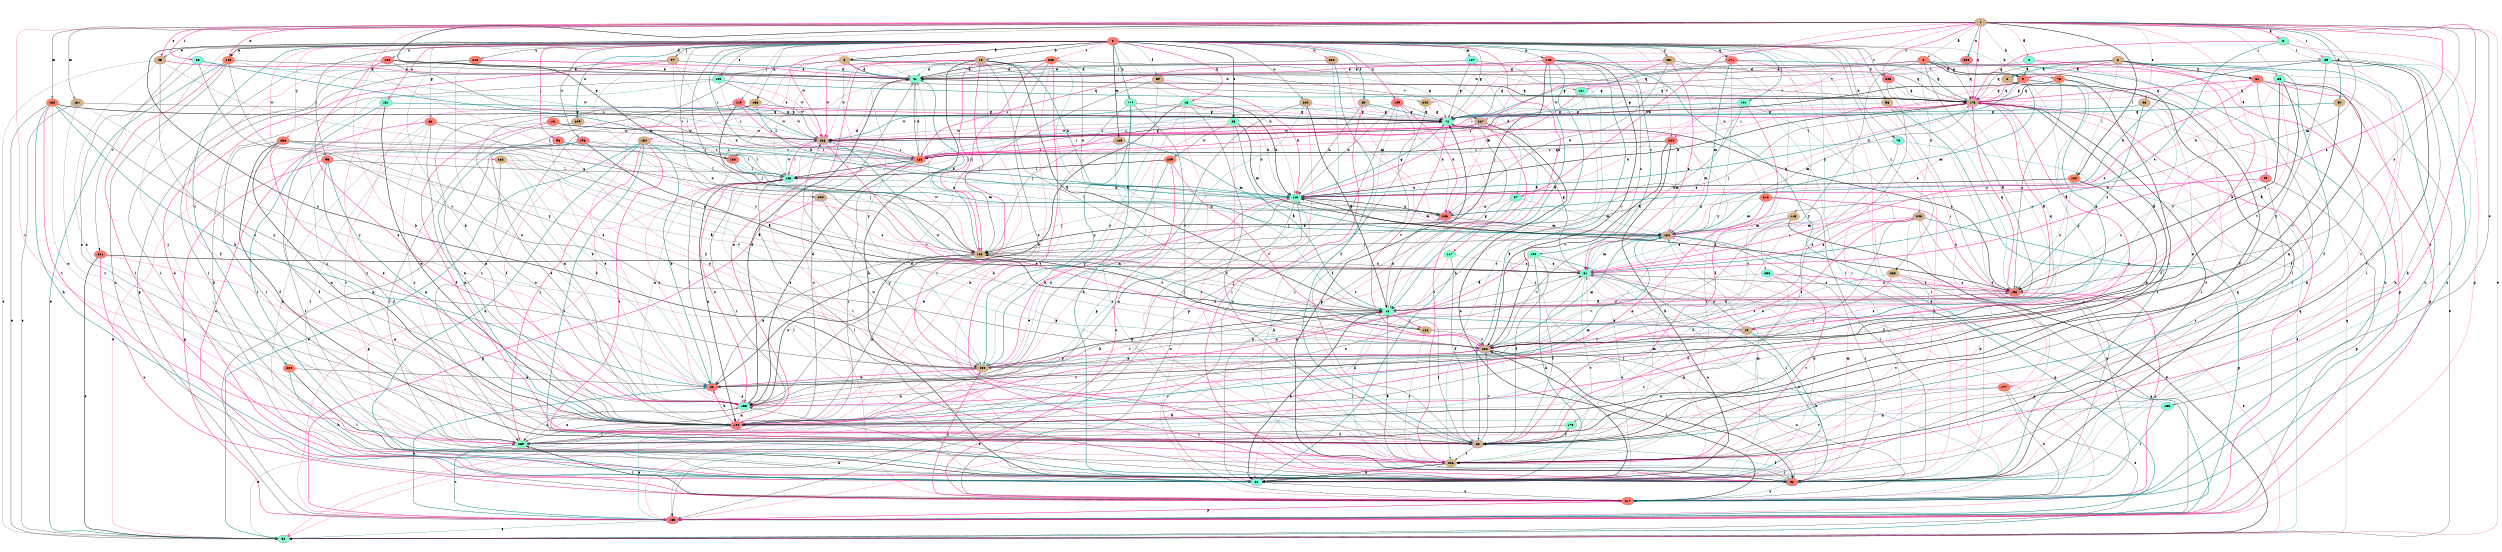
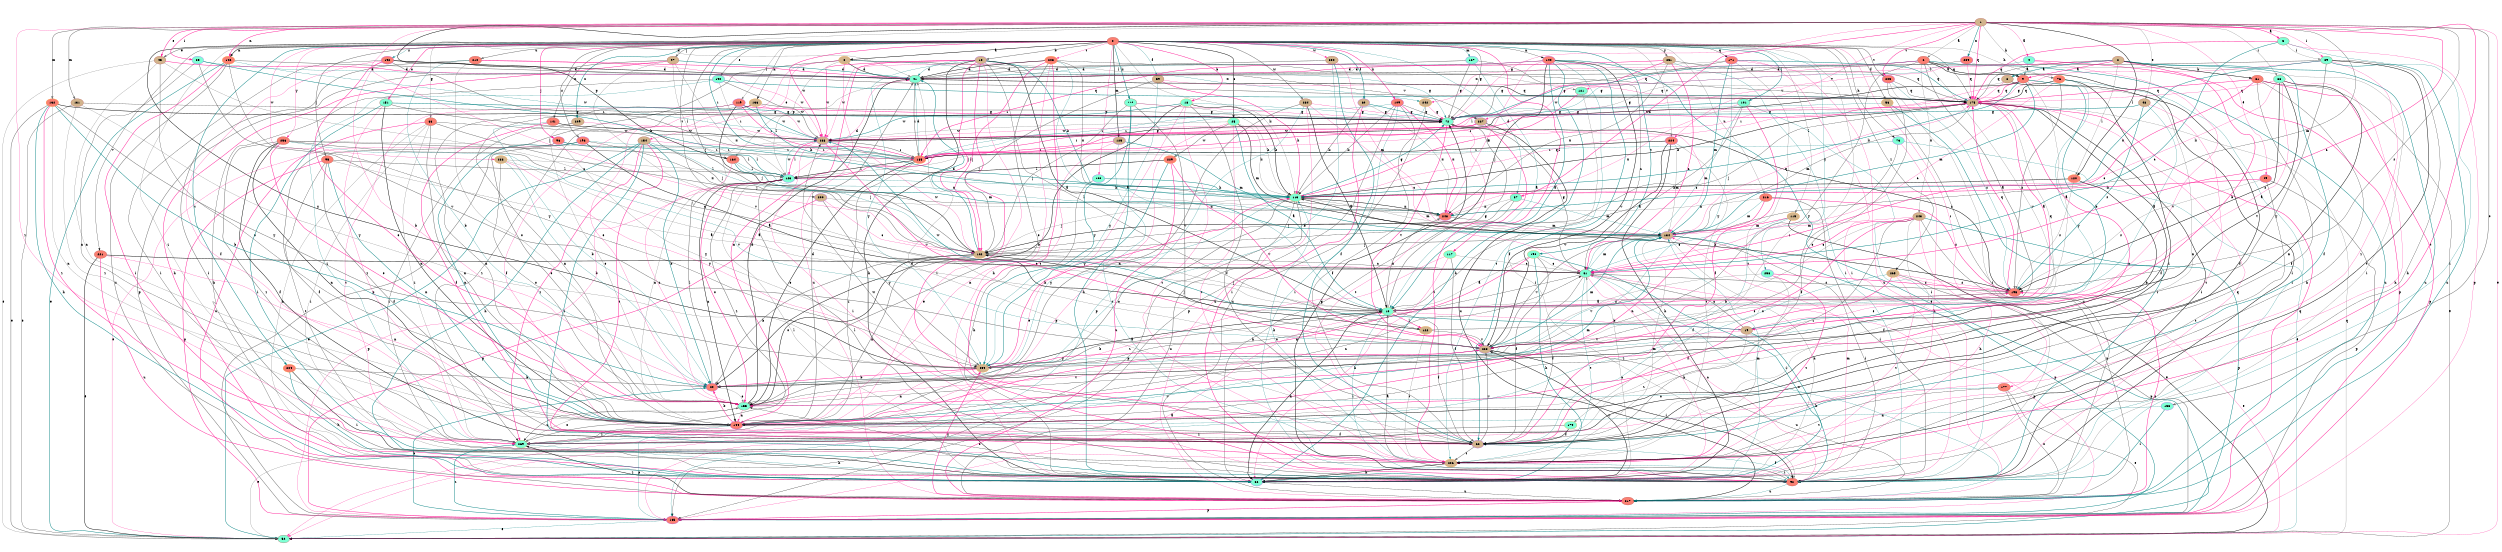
none -> (667, 49)
(2339, 103) -> none
(1559, 150) -> (1559, 150)
none -> (690, 160)
none -> (1099, 179)
